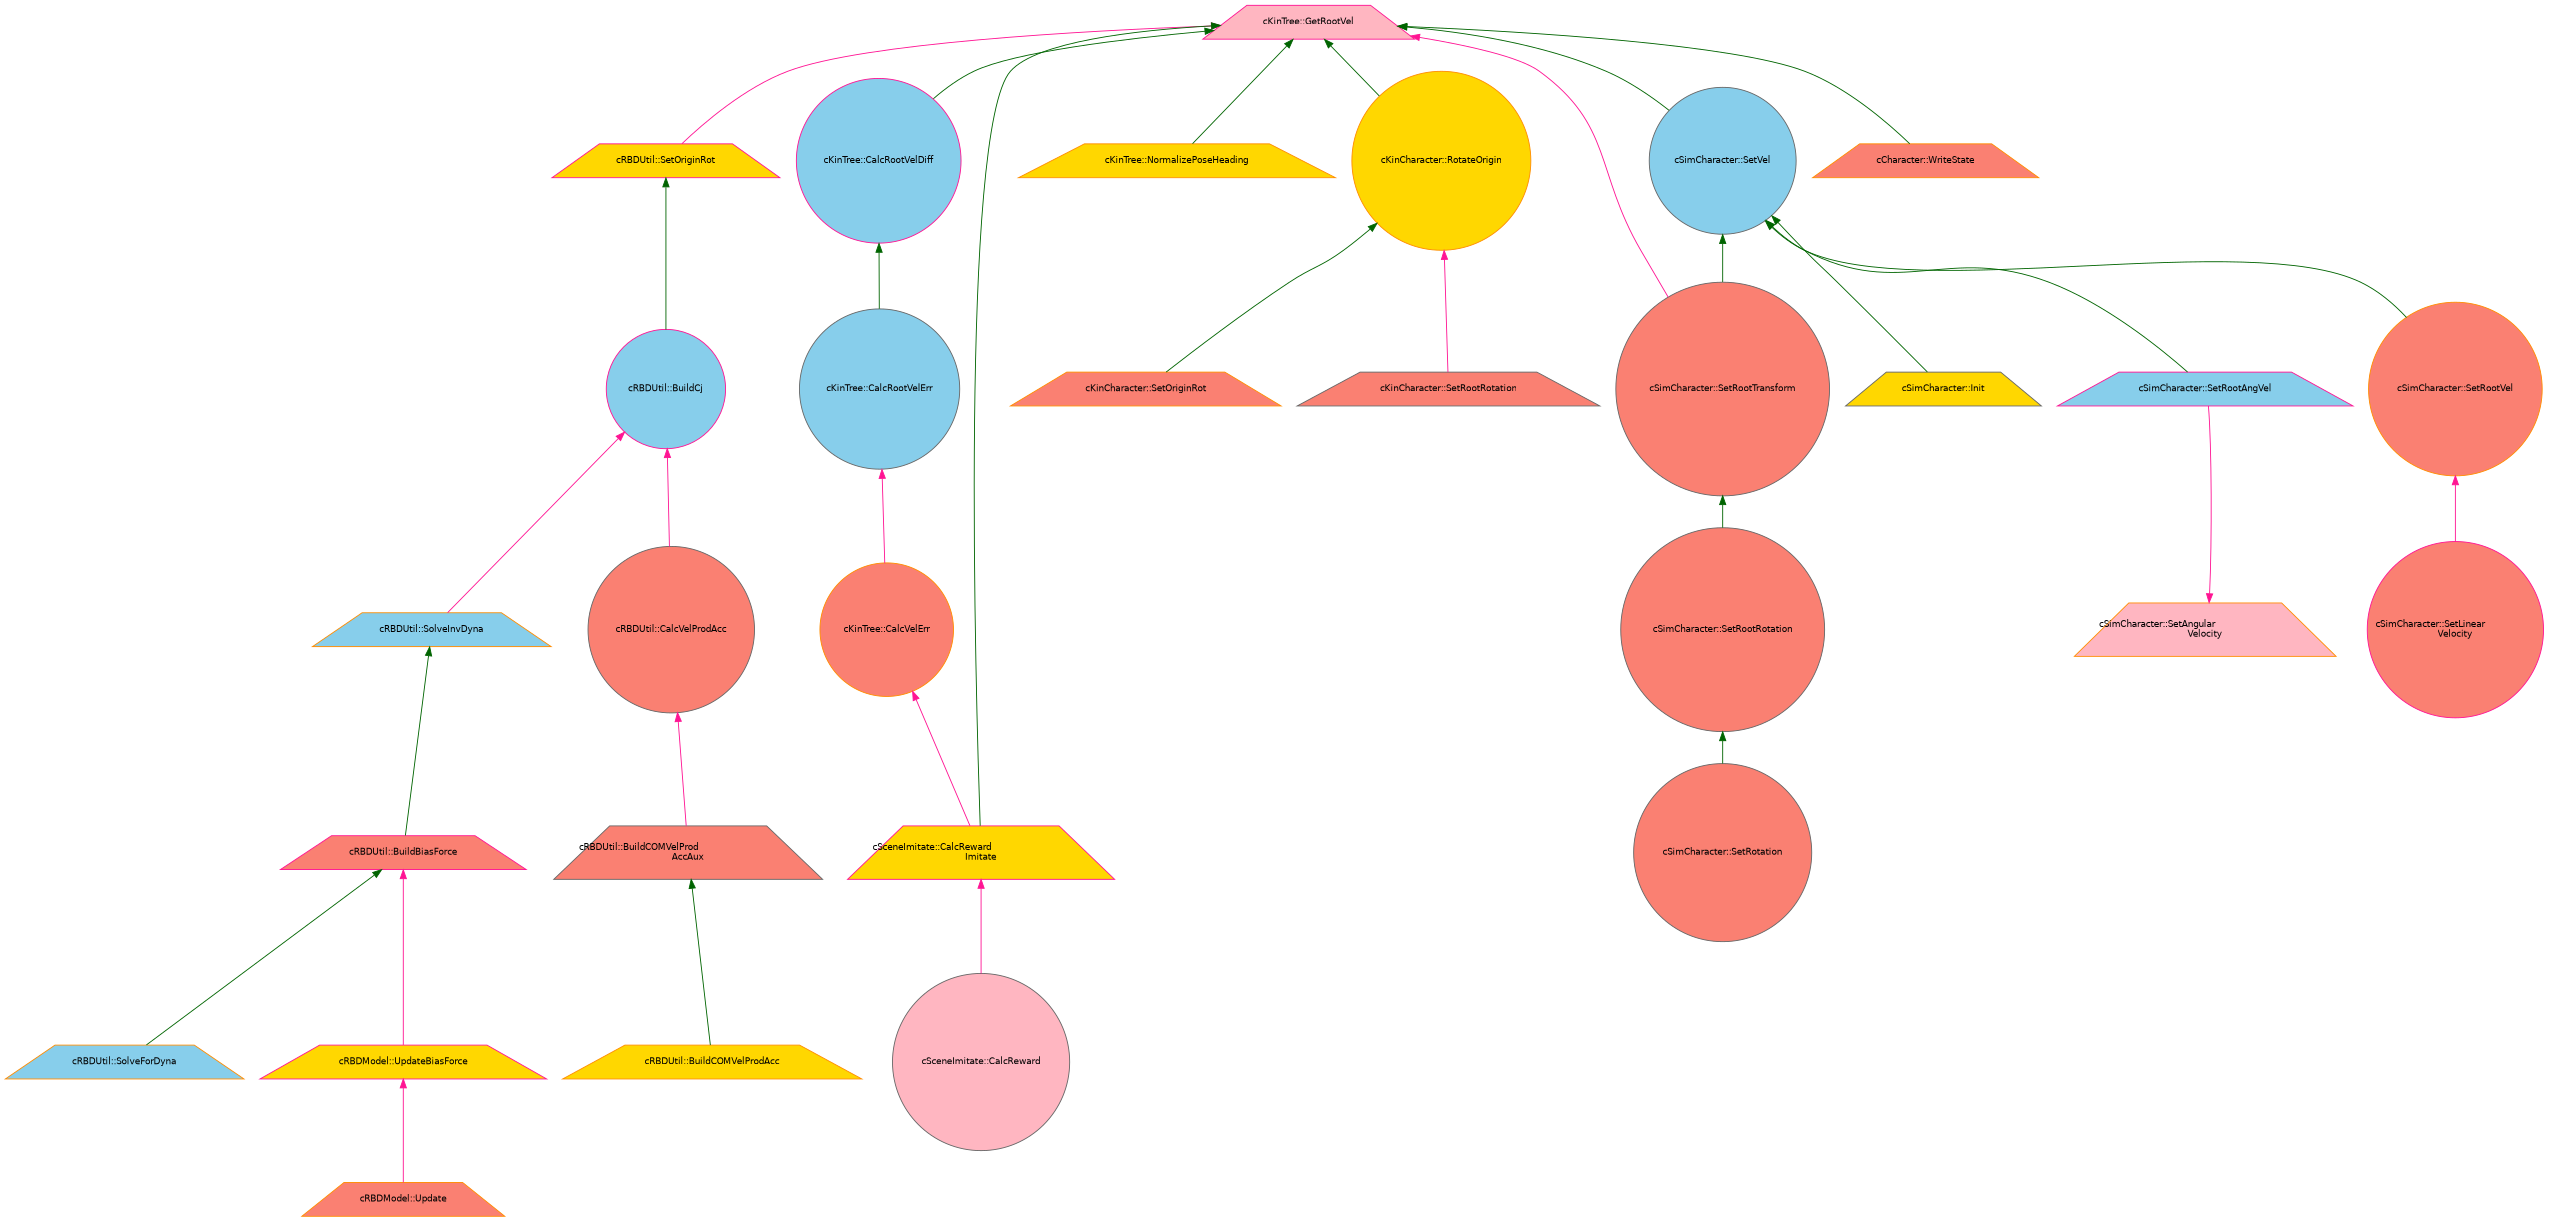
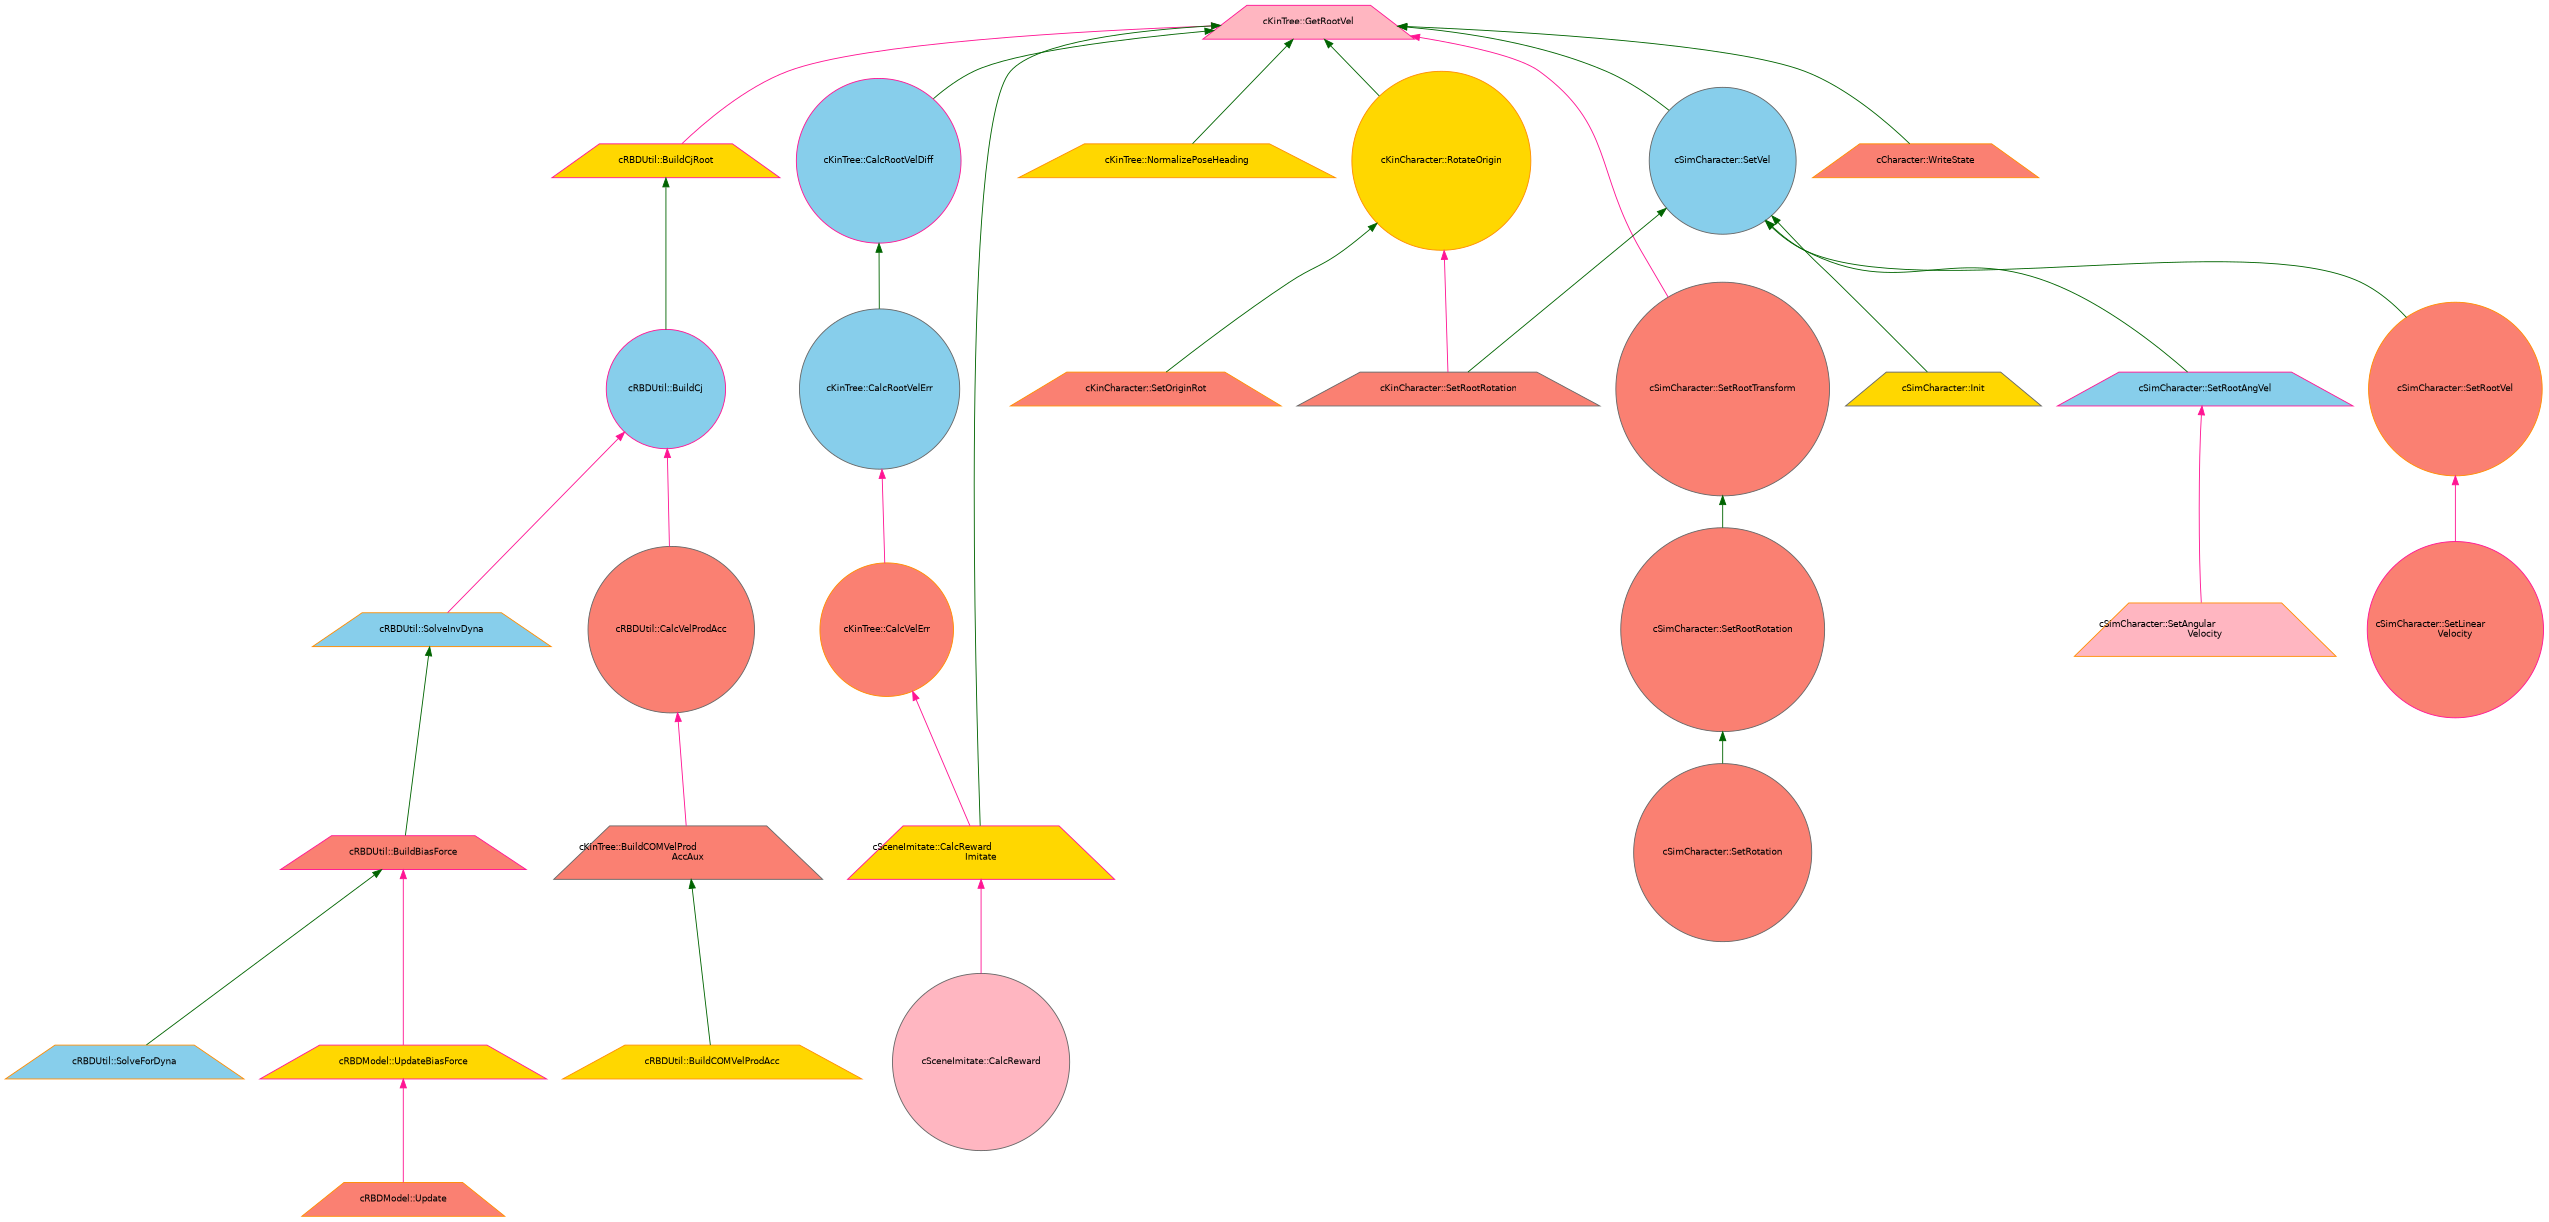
(666, 161) -> (666, 161)
(1723, 263) -> (1564, 293)
(2211, 500) -> (2199, 509)
(688, 853) -> (688, 853)
